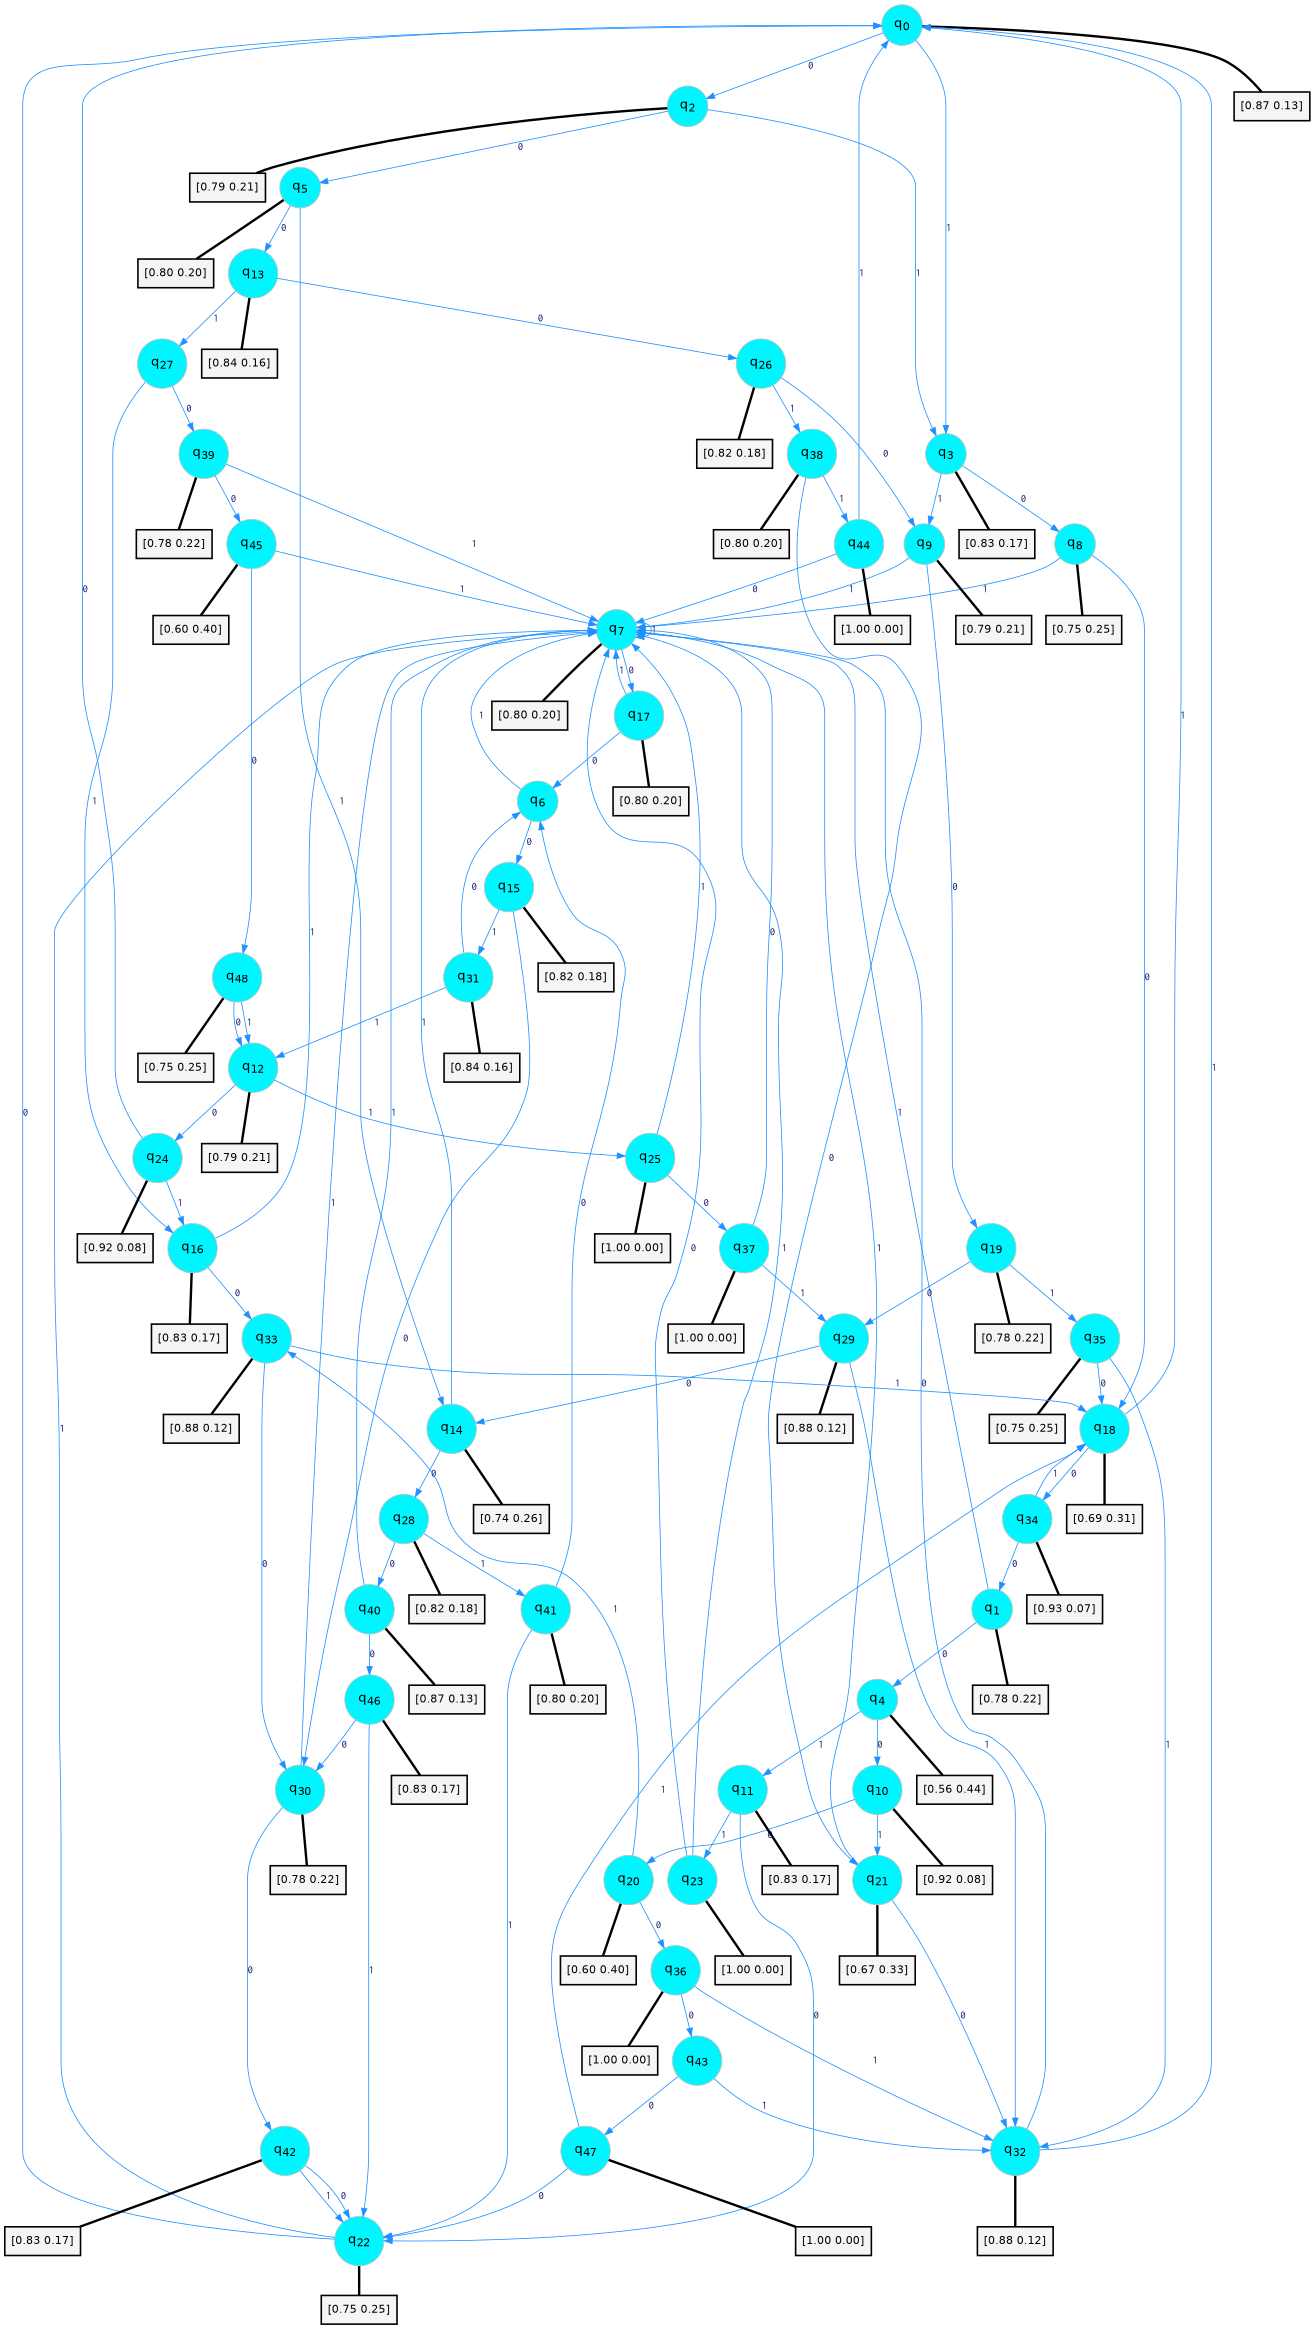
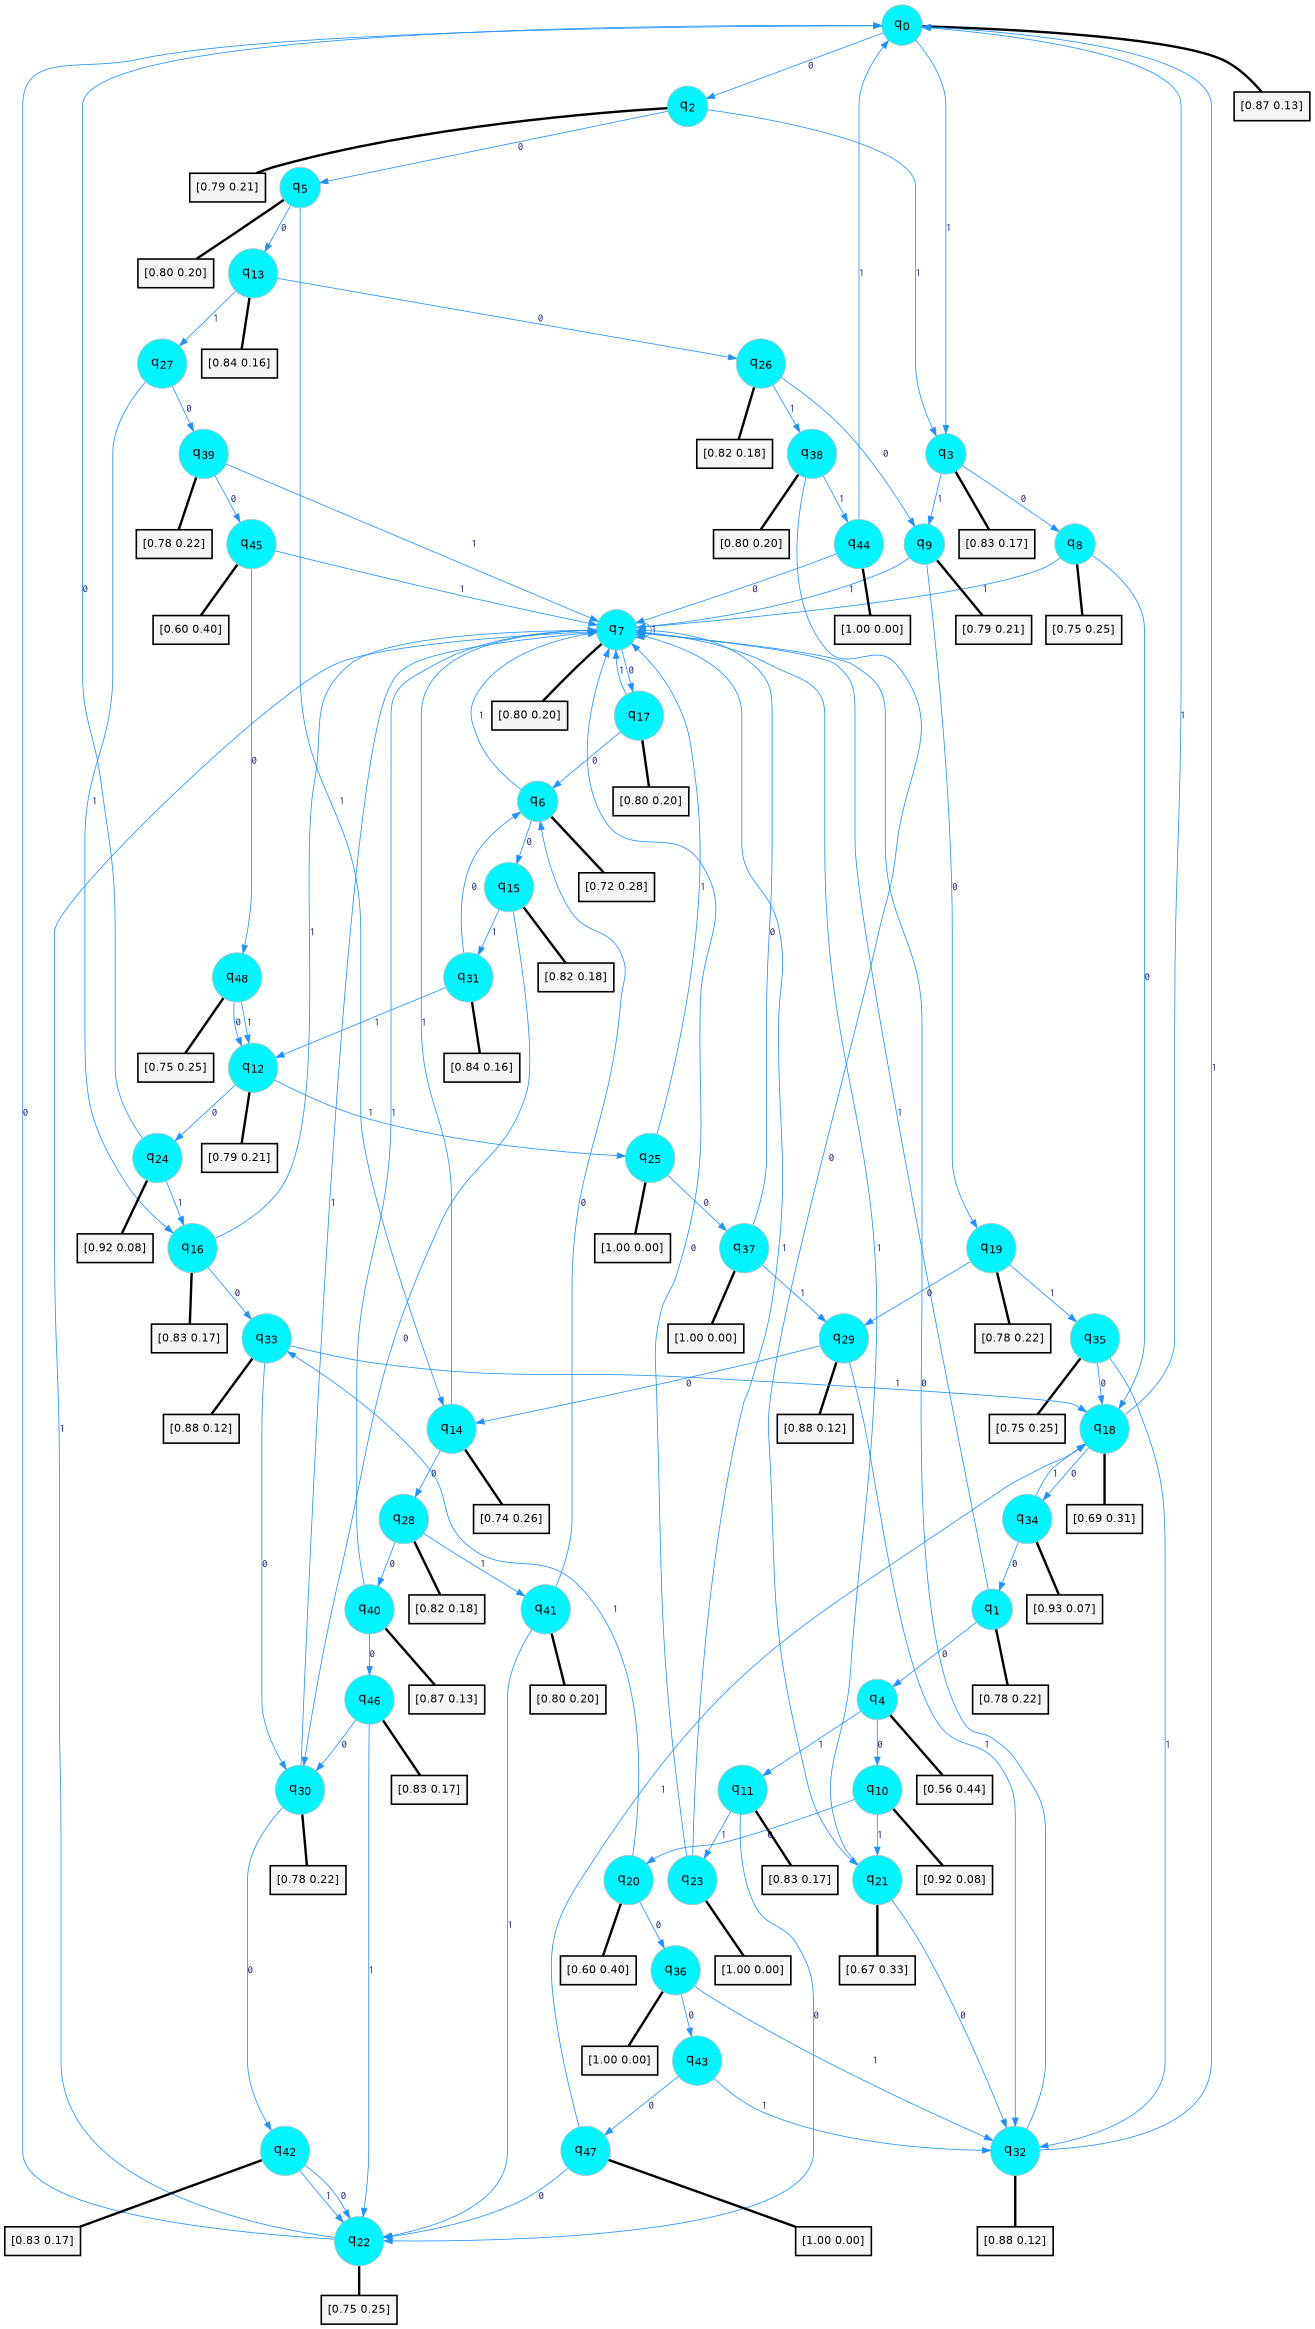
none -> (617, 887)
